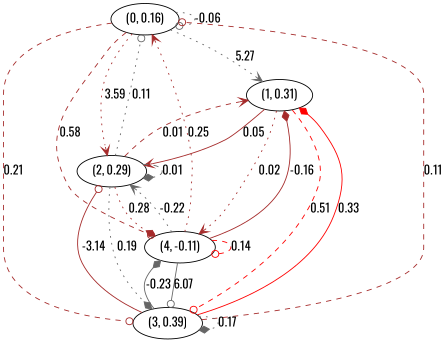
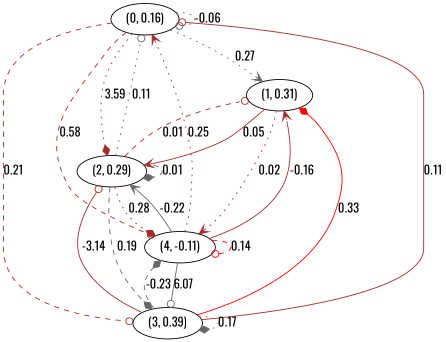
(245, 57) -> (245, 57)
(103, 86) -> (103, 86)
(178, 120) -> (178, 120)
(424, 163) -> (424, 163)
(276, 197) -> (276, 197)
(156, 210) -> (156, 210)
(297, 227) -> none
(113, 249) -> (113, 249)
(144, 288) -> (144, 288)
